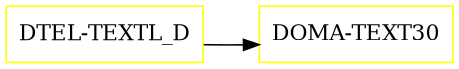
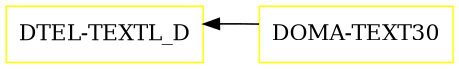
(223, 45) -> (239, 24)
